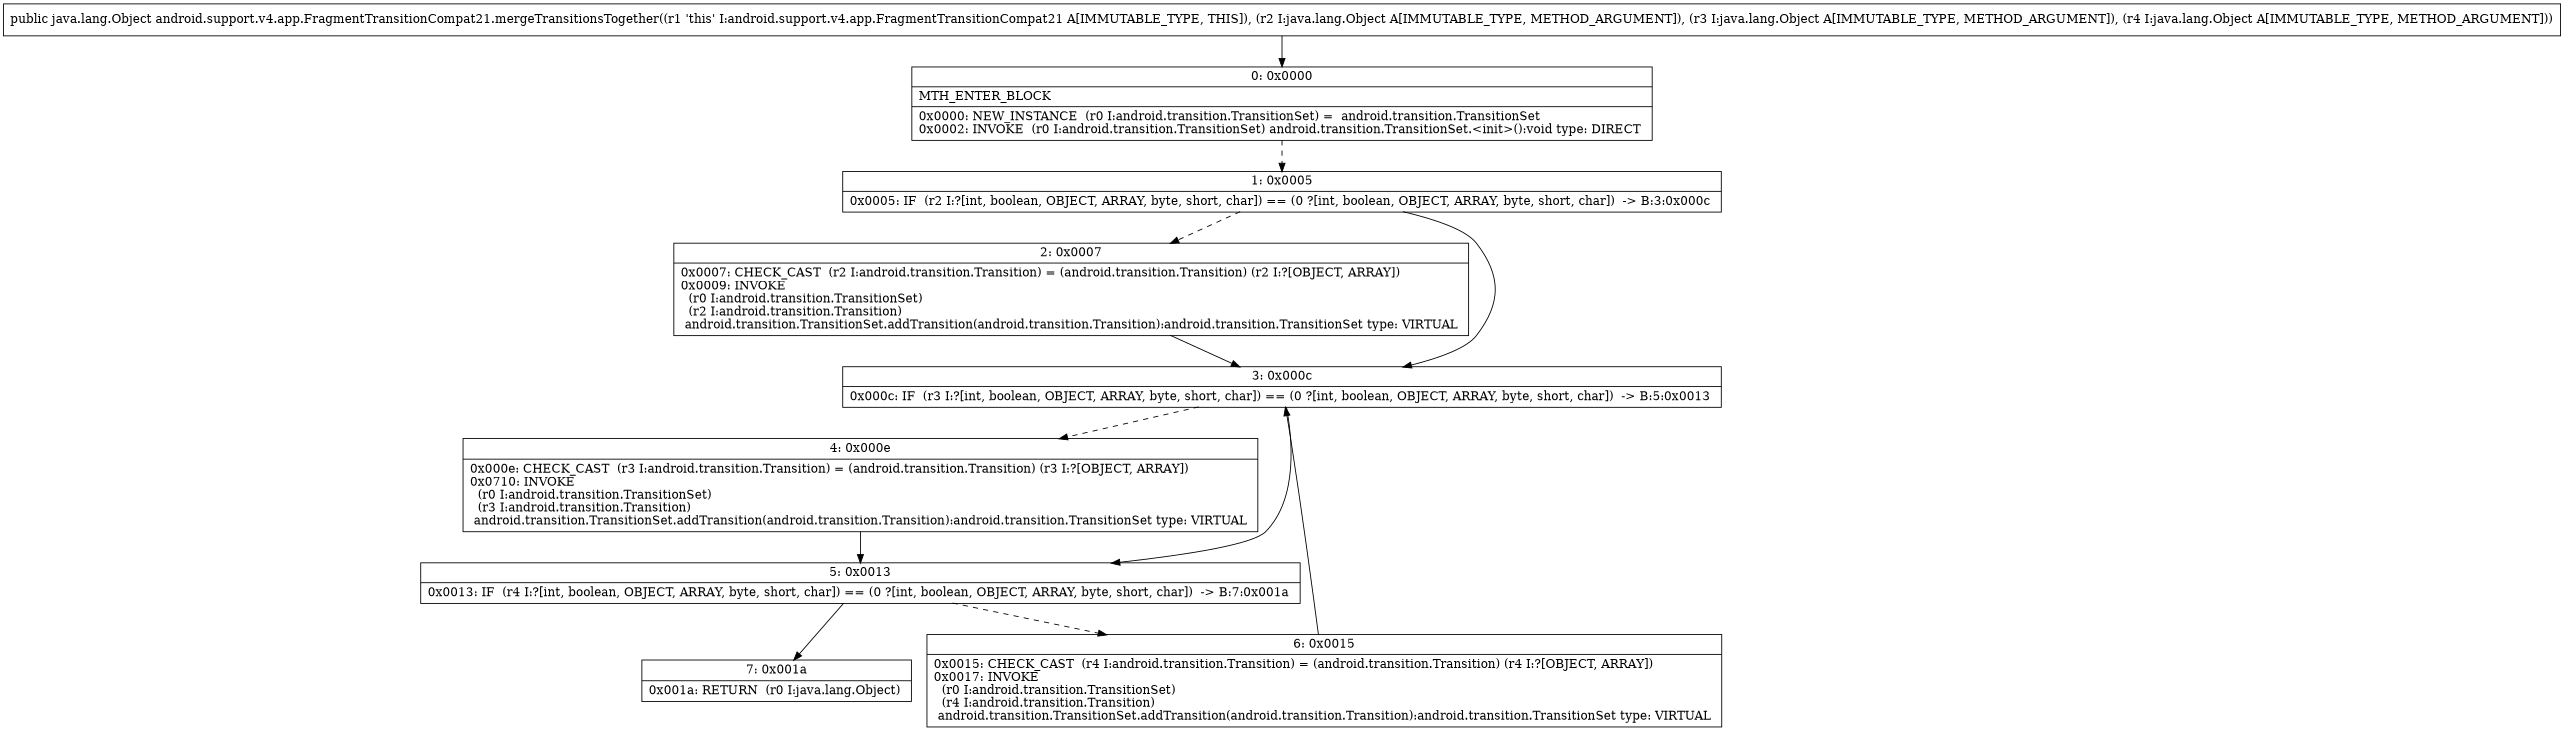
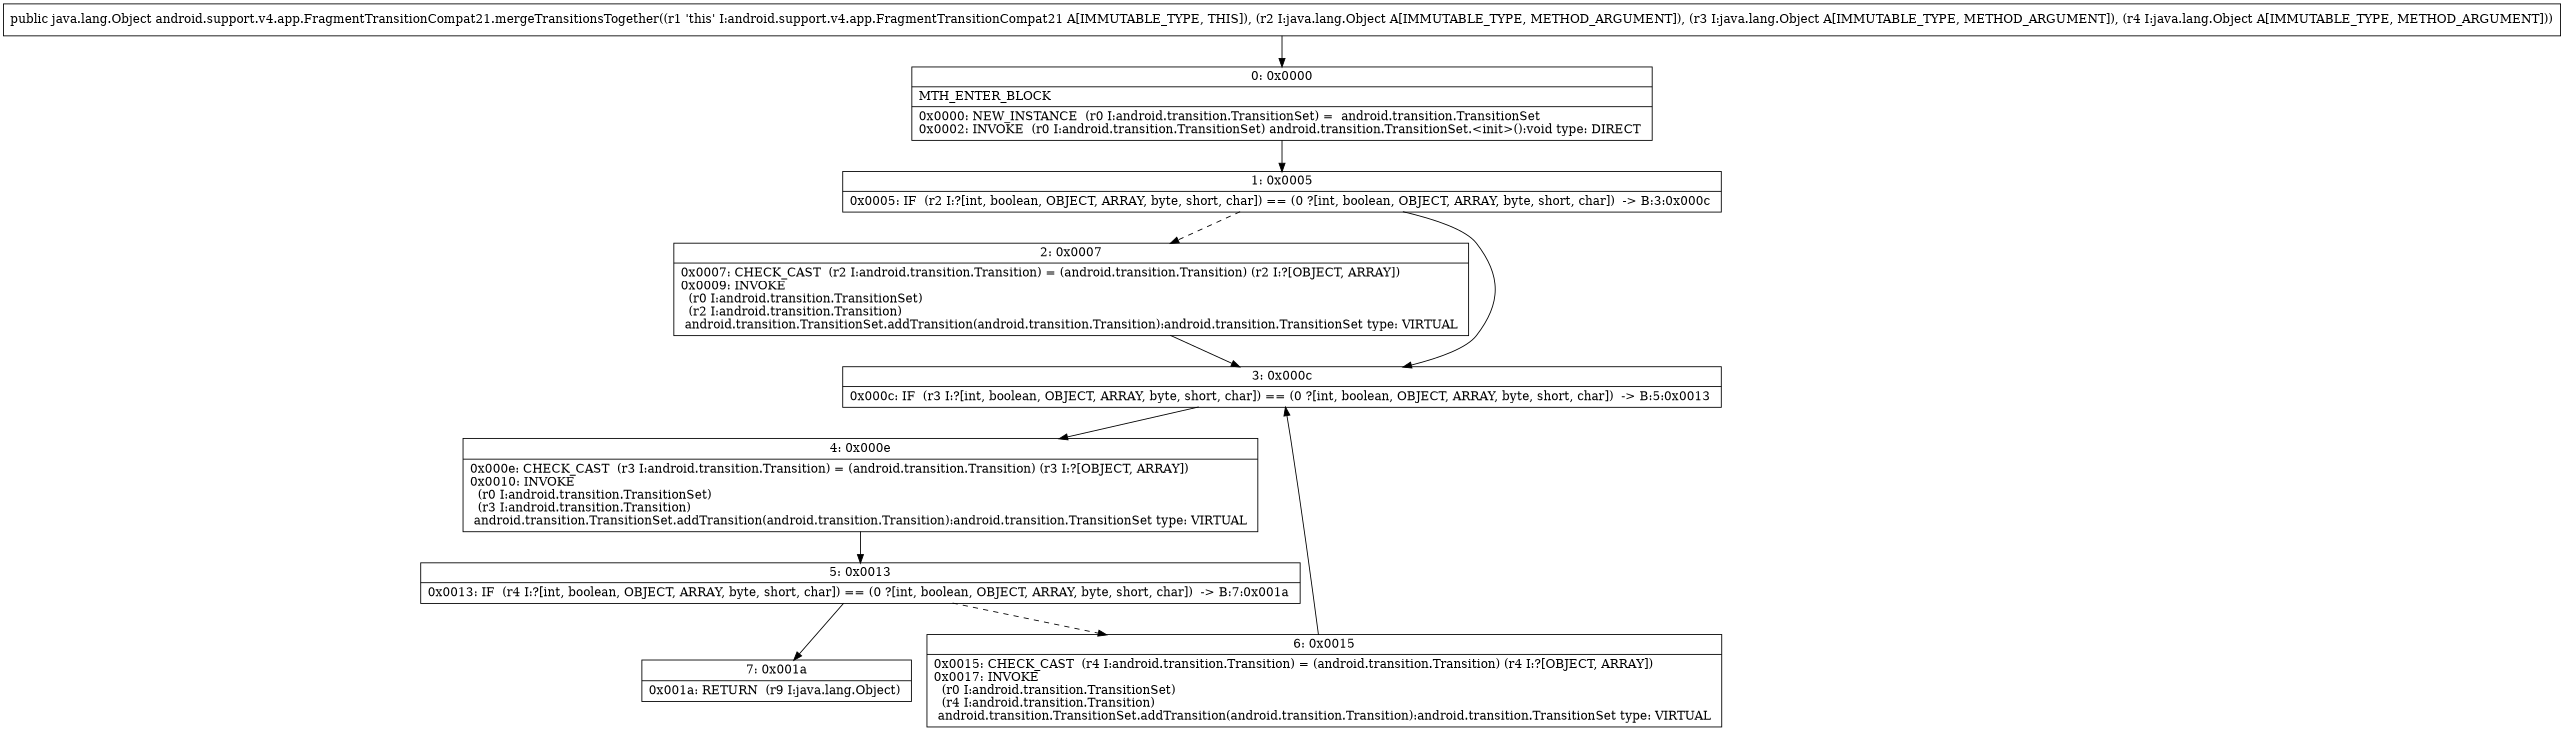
(1282, 152) -> (1282, 152)
(1133, 422) -> (1133, 422)
(527, 482) -> (527, 482)
(1258, 537) -> none
(777, 691) -> (777, 691)
